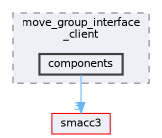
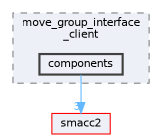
(81, 124) -> (81, 124)
